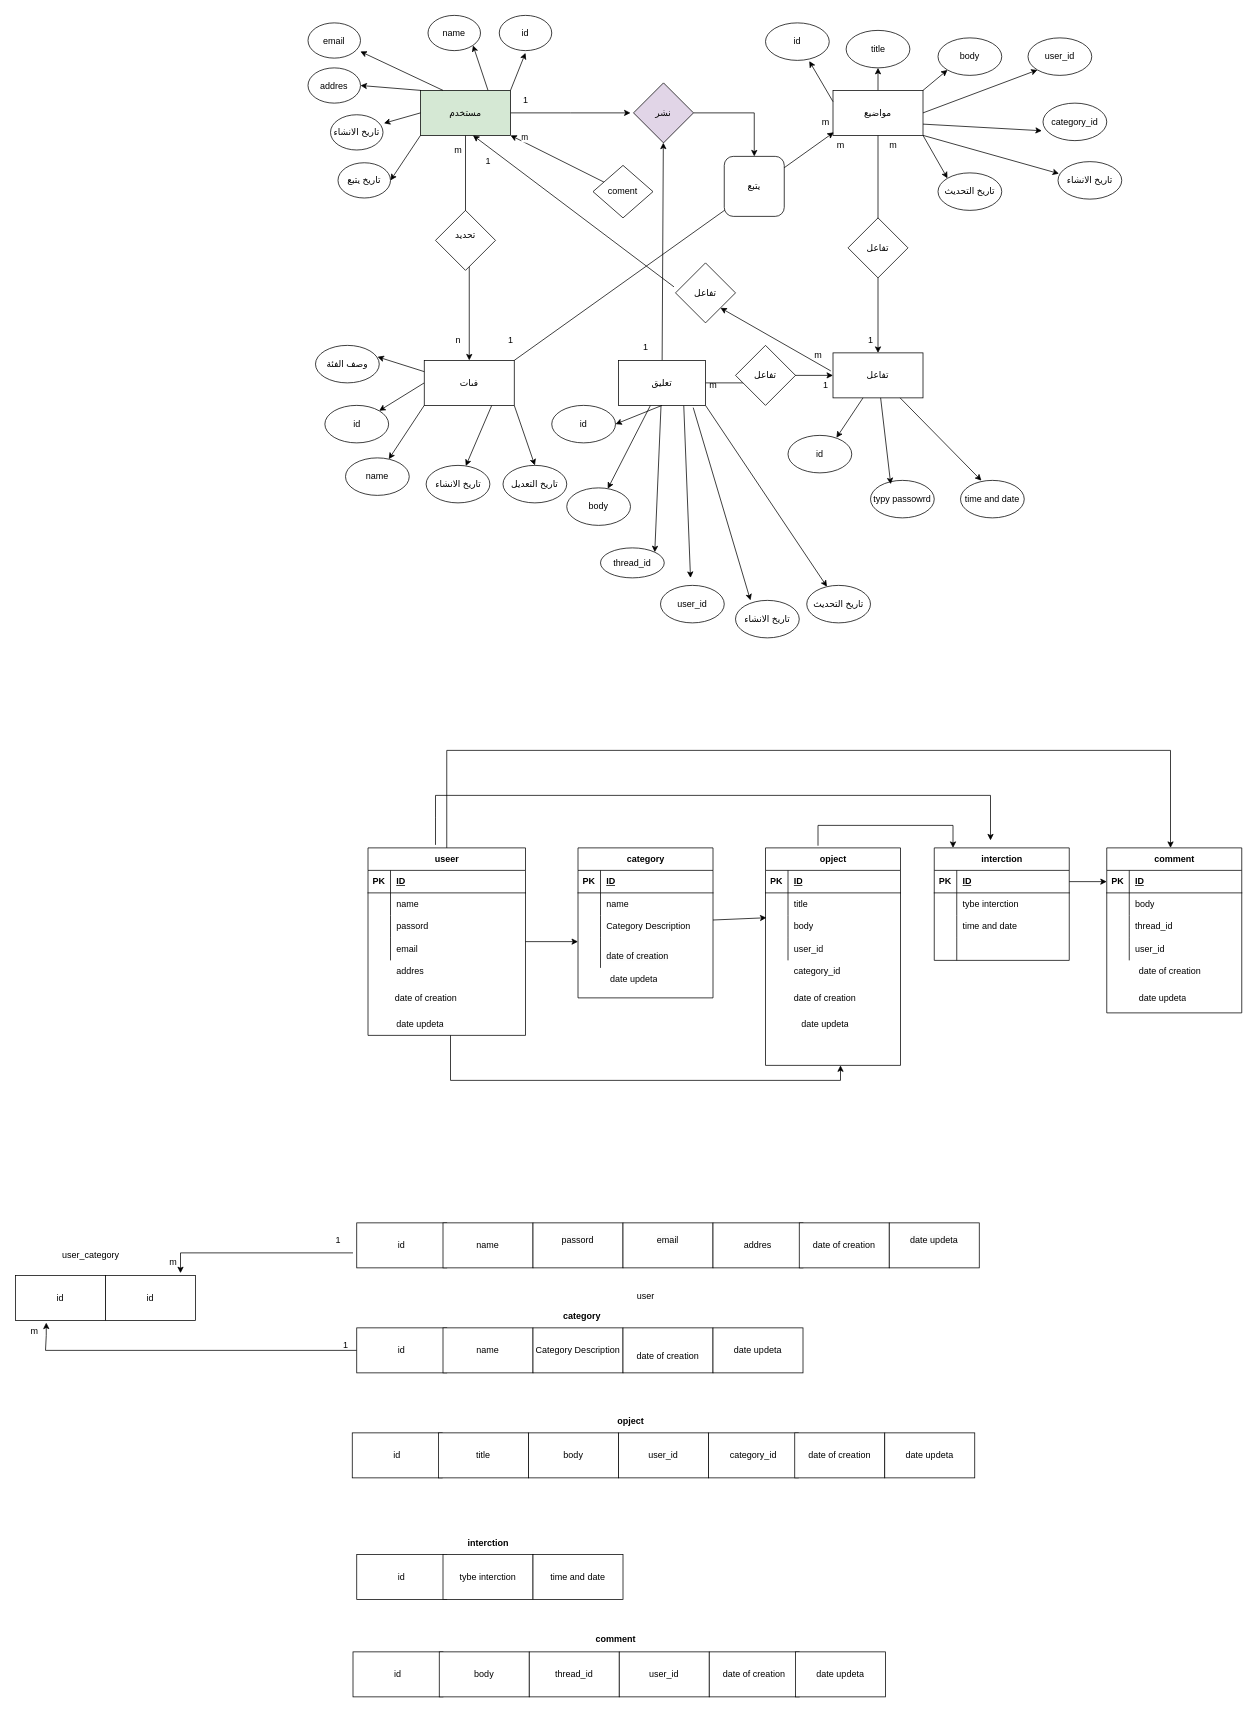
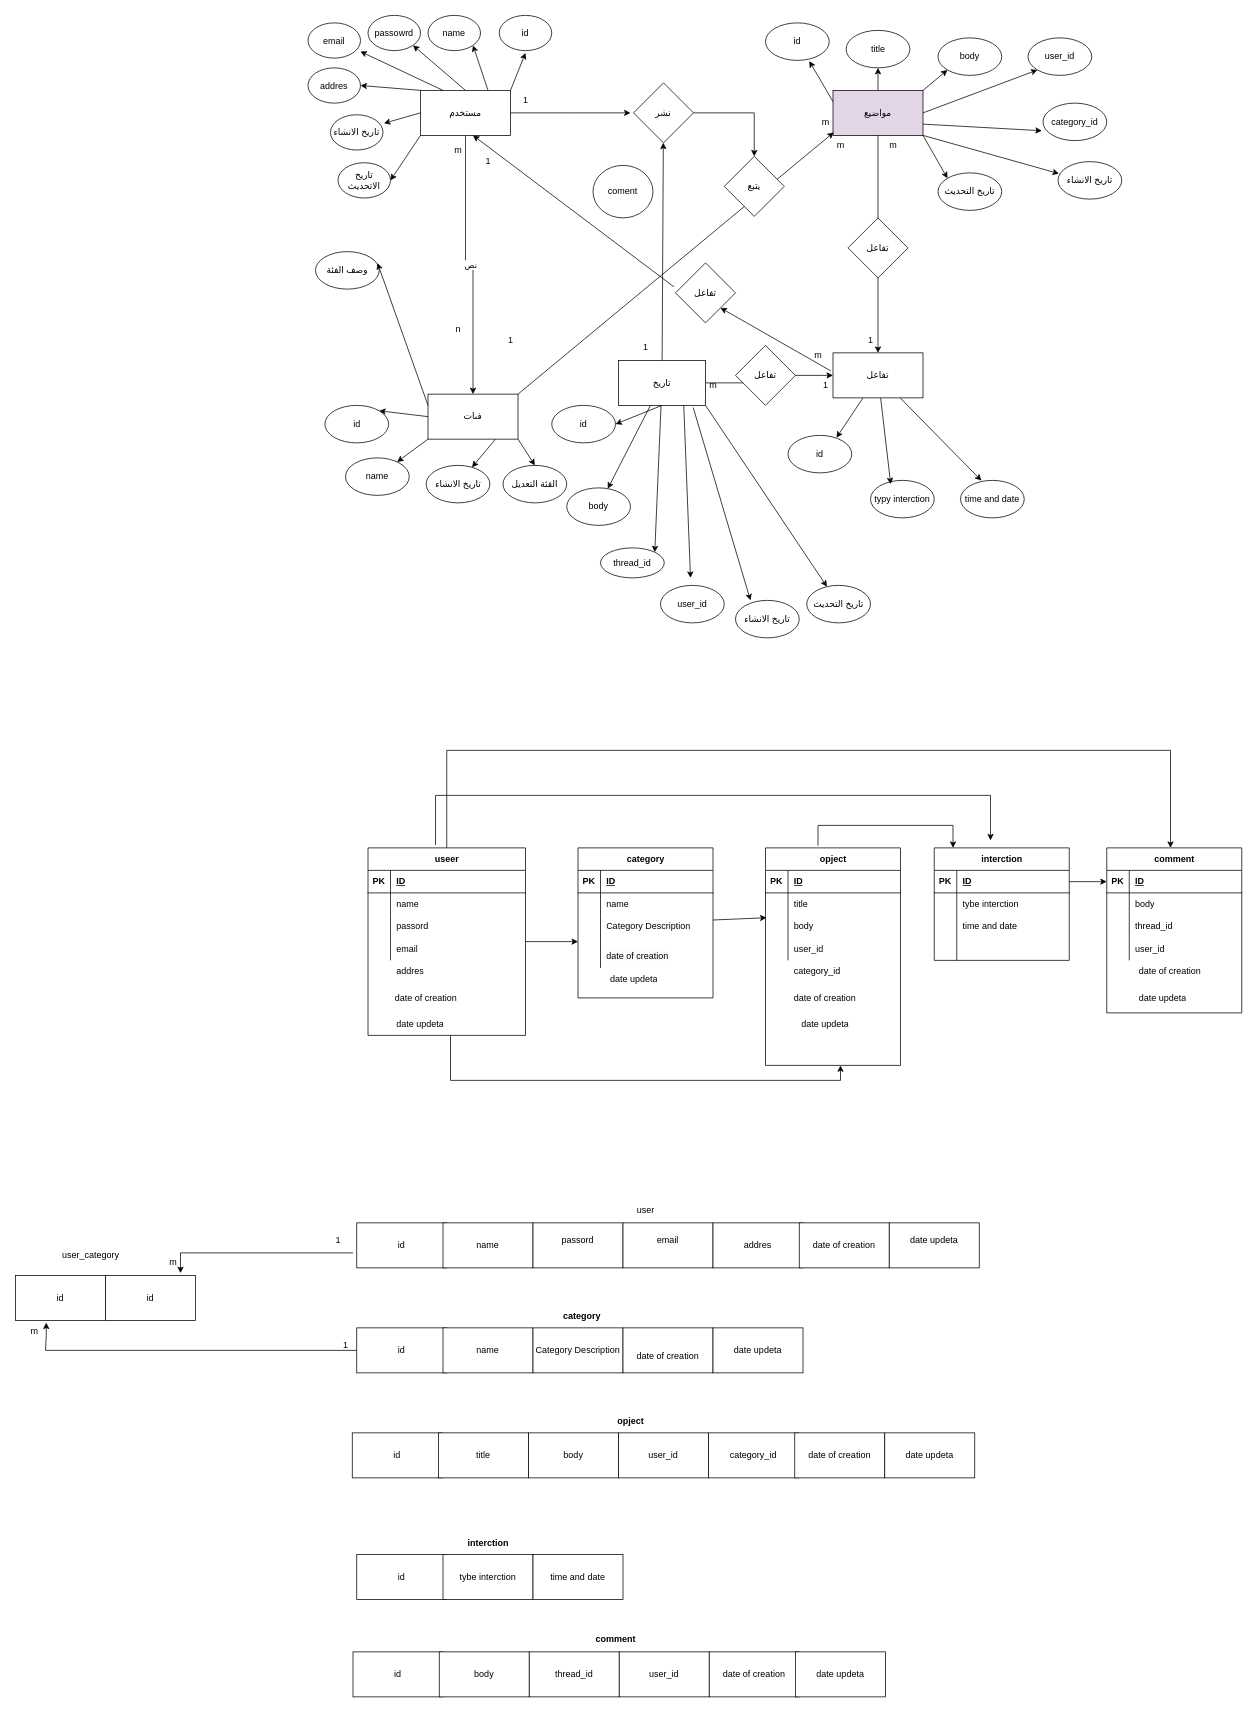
none -> (394, 33)
none -> (441, 69)
(465, 113) -> (465, 113)
(663, 113) -> (663, 113)
(878, 113) -> (878, 113)
(560, 160) -> none
(364, 180) -> (364, 180)
(754, 186) -> (754, 186)
(623, 192) -> (623, 192)
(465, 240) -> none
(458, 340) -> (458, 329)
(347, 364) -> (347, 270)
(469, 383) -> (473, 417)
(662, 383) -> (662, 383)
(535, 484) -> (535, 484)
(902, 499) -> (902, 499)
(645, 1296) -> (645, 1210)
